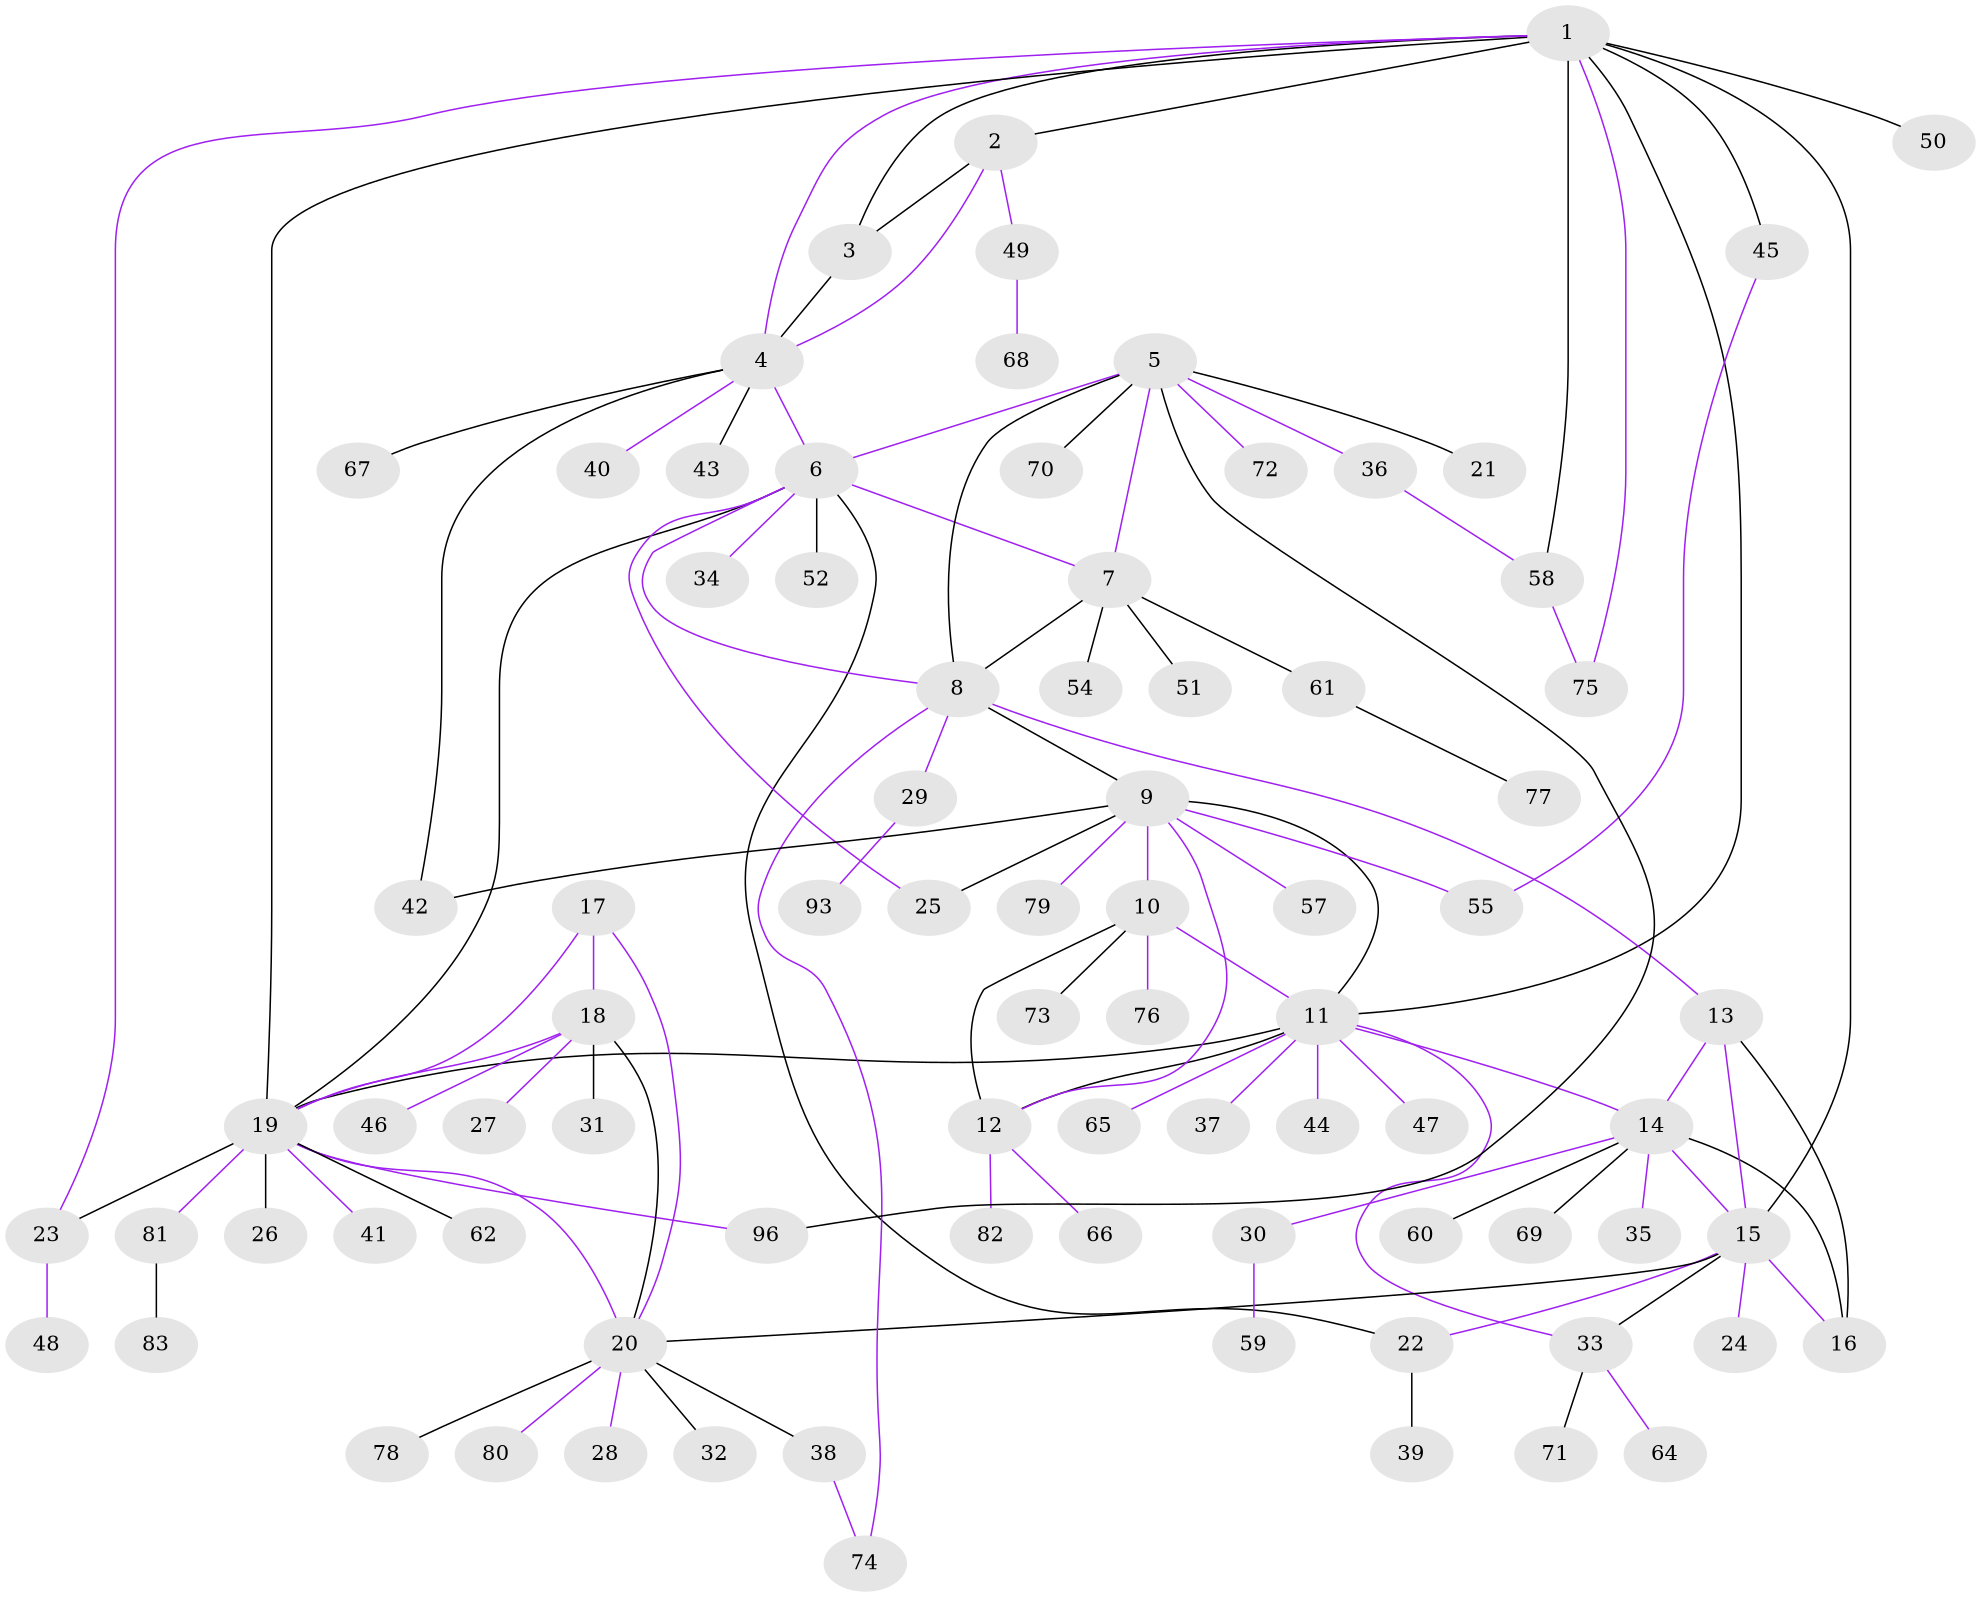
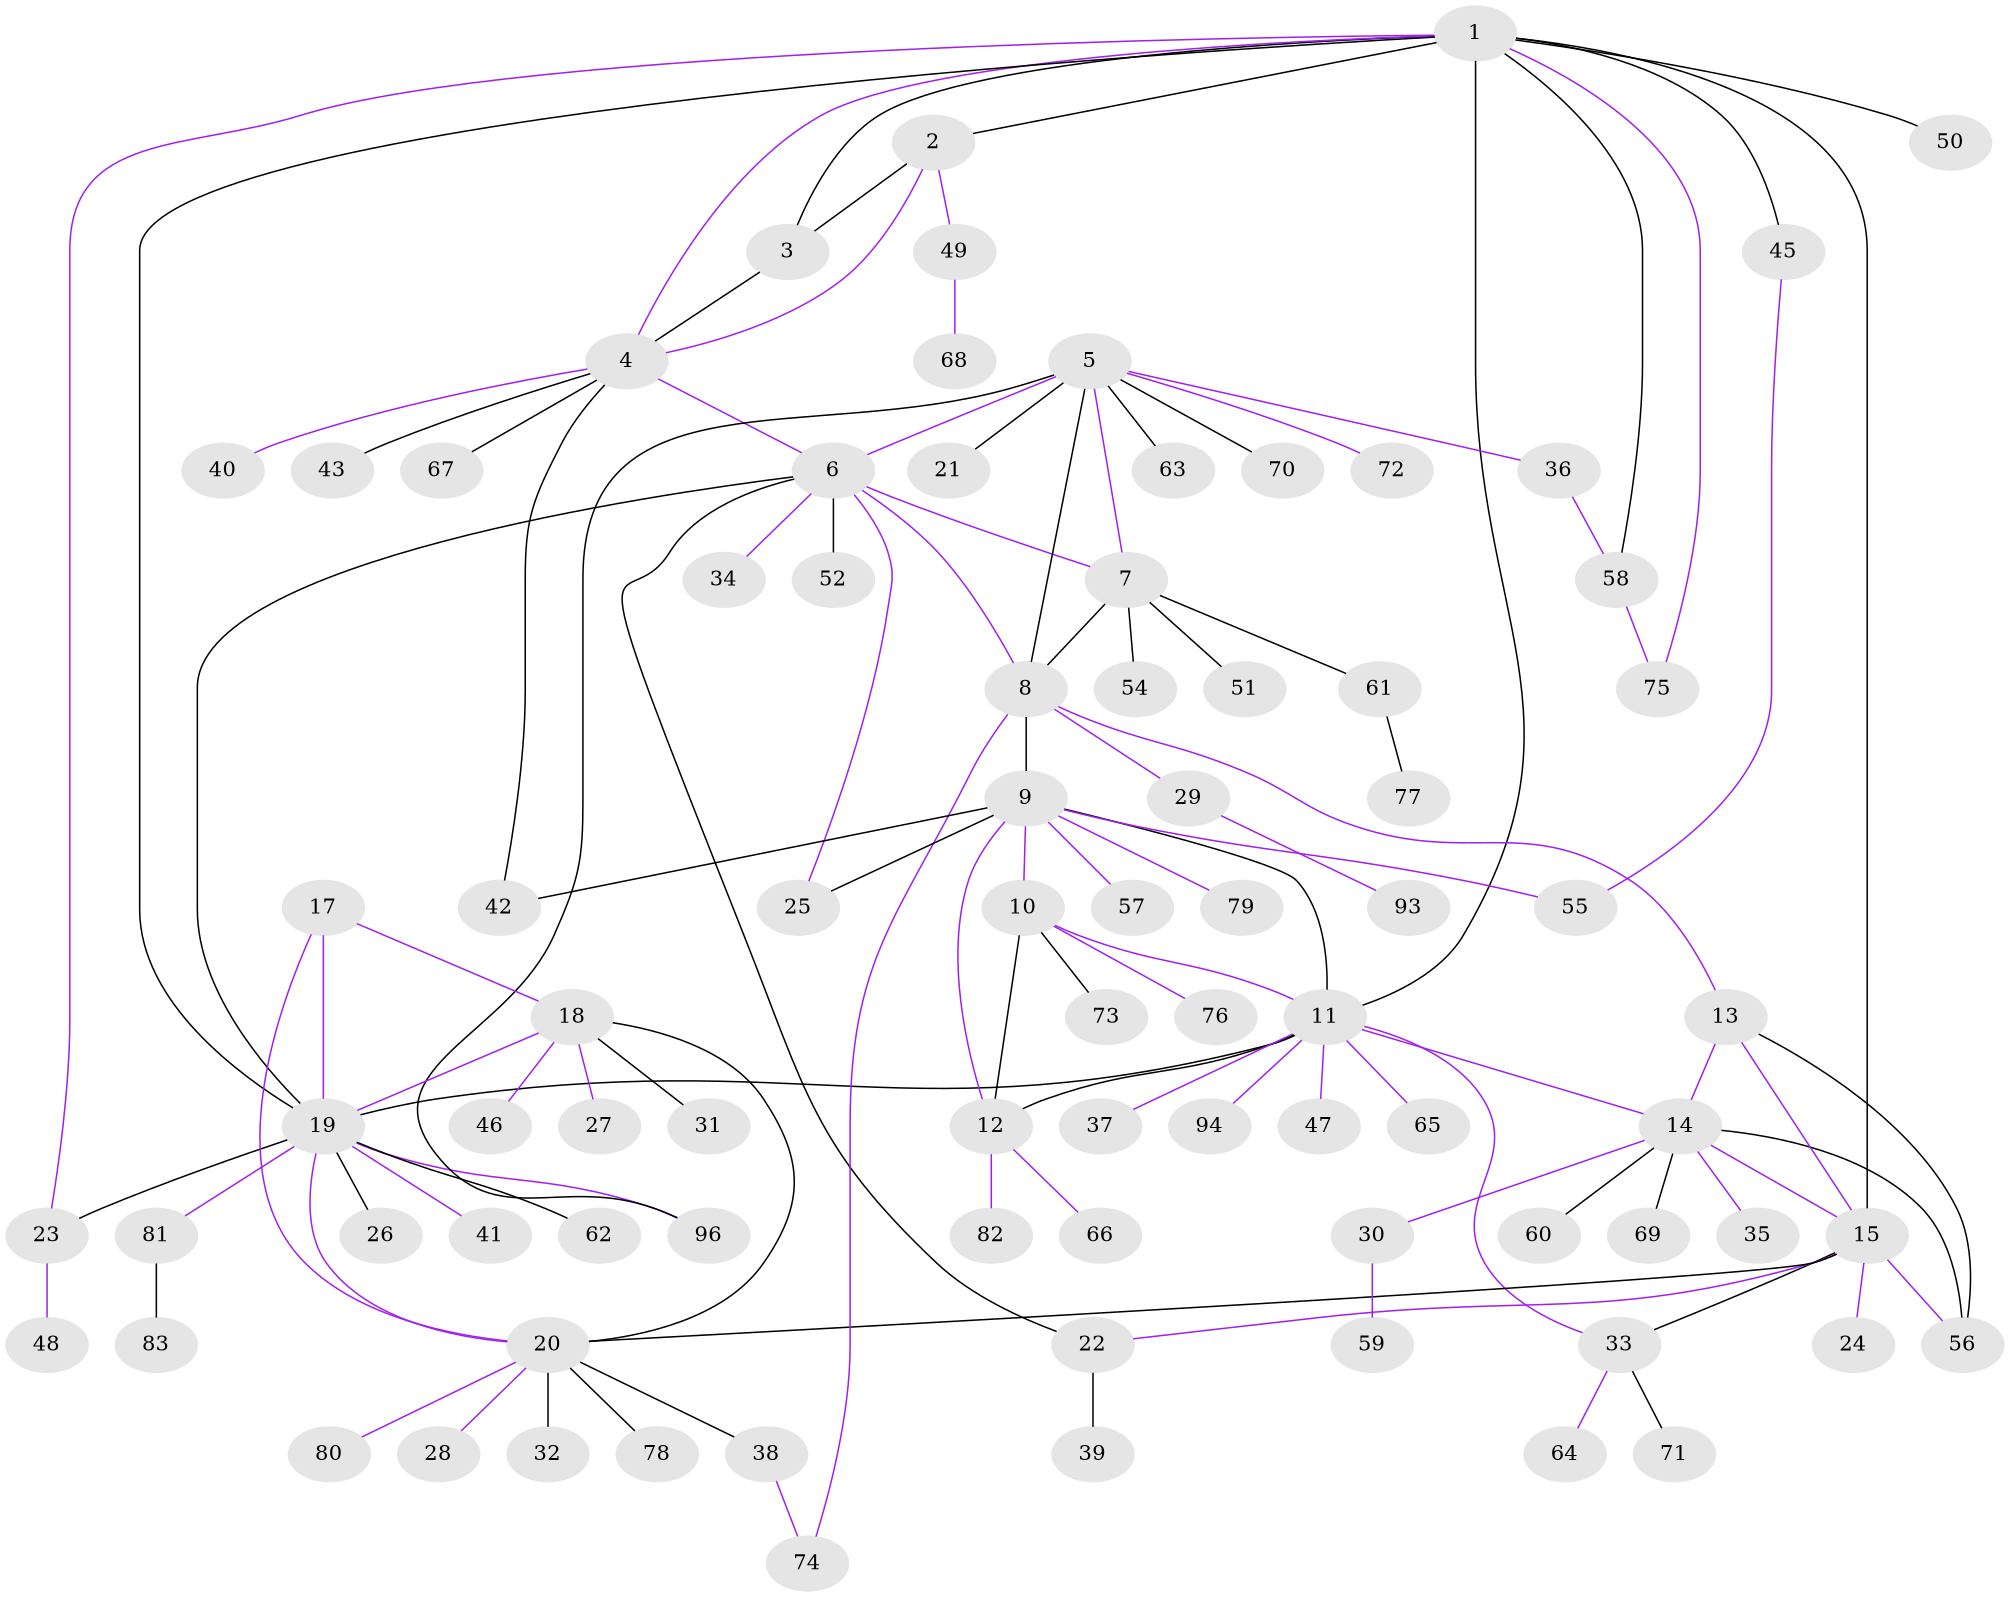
none -> (1173, 471)
(1318, 1126) -> (1210, 1126)
(1844, 1345) -> (1963, 1345)
